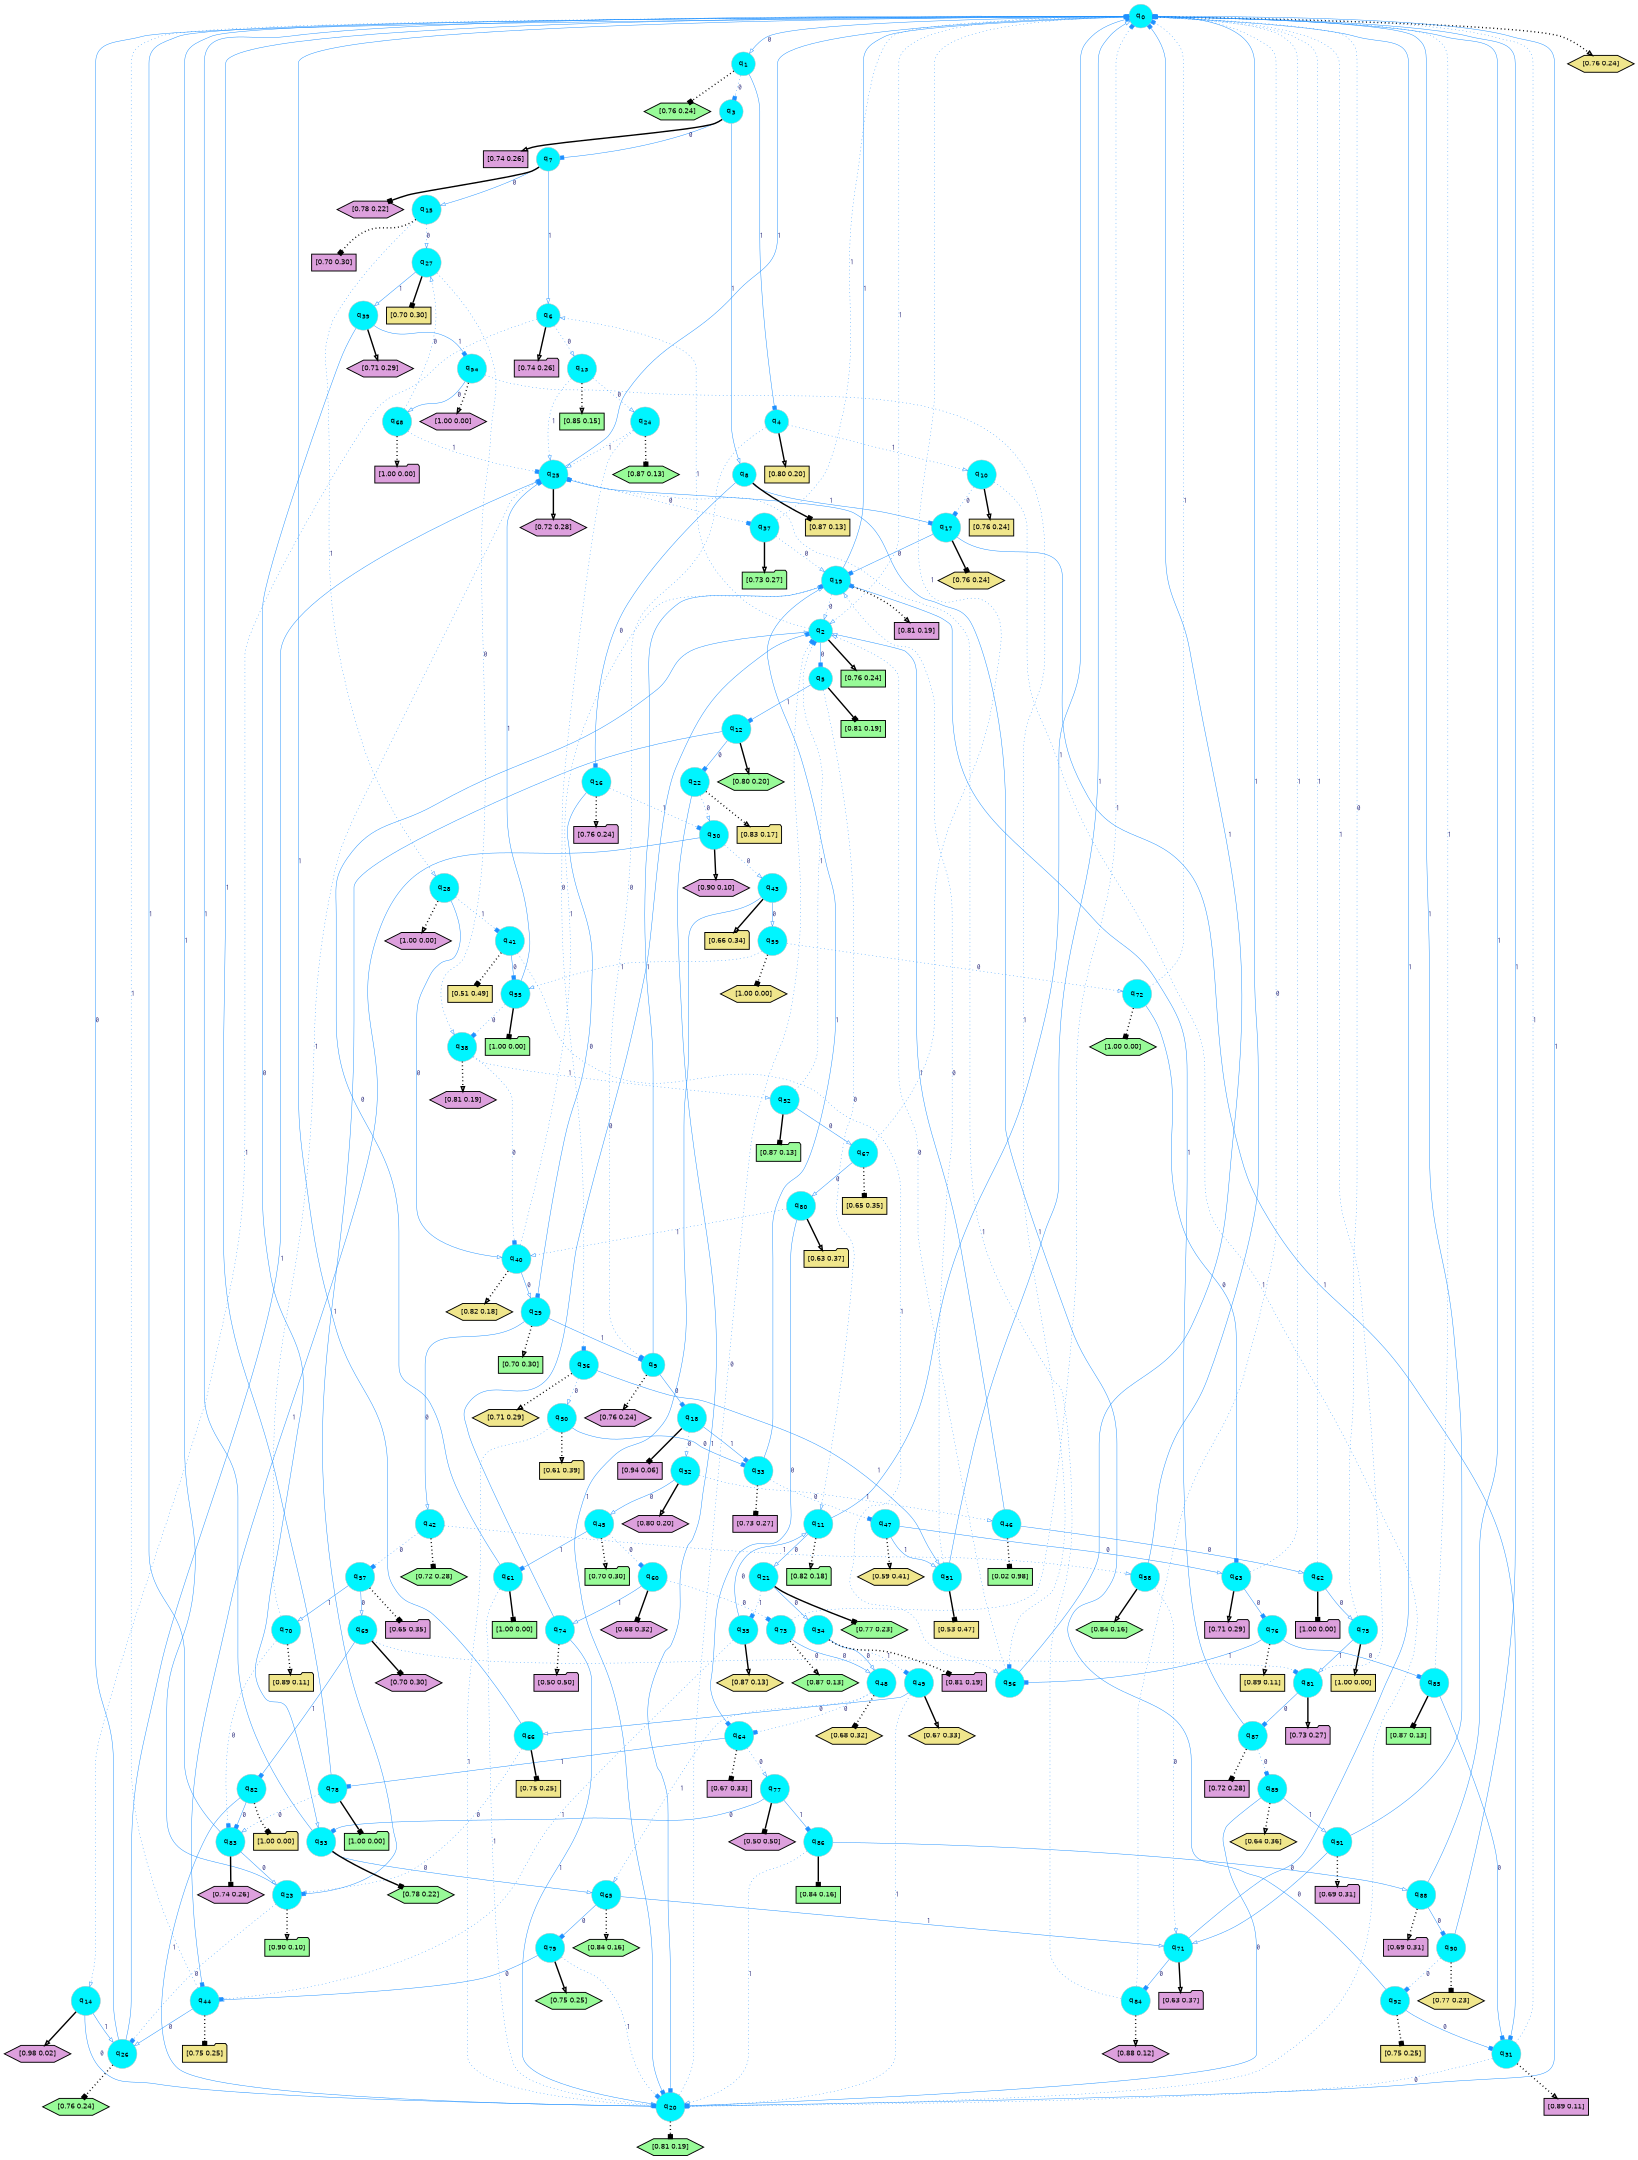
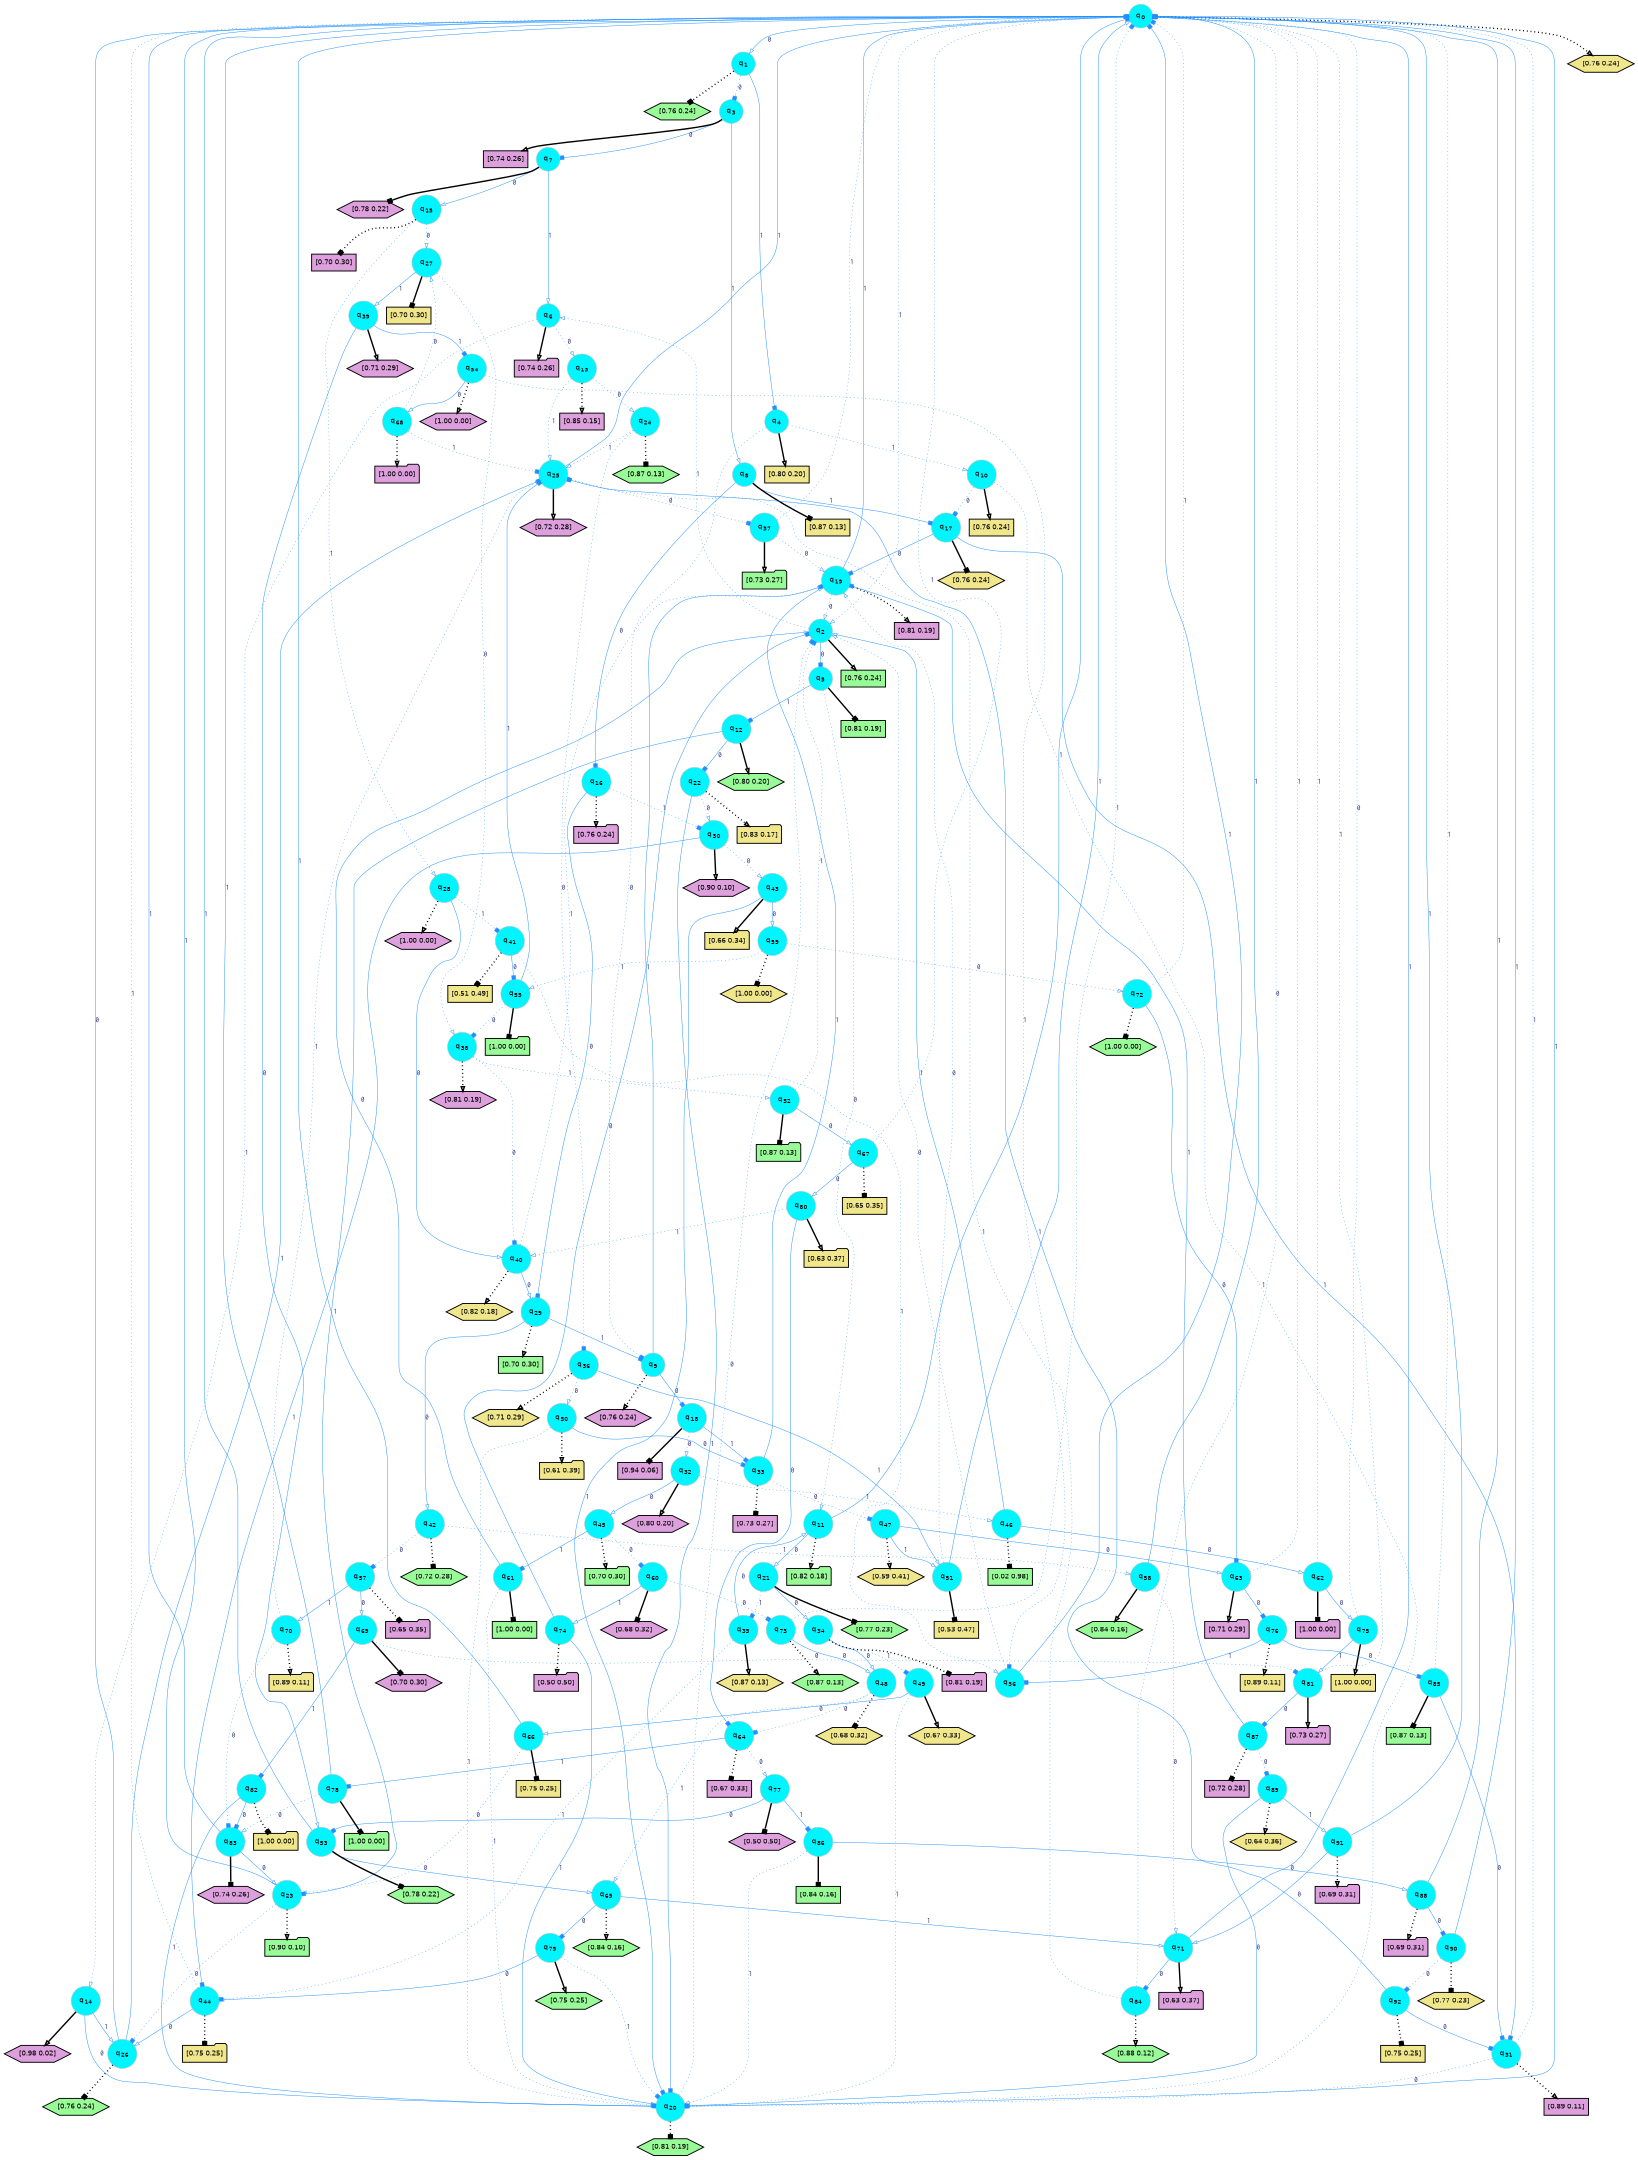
(582, 422) -> (582, 422)
(1136, 2054) -> (1136, 2054)
